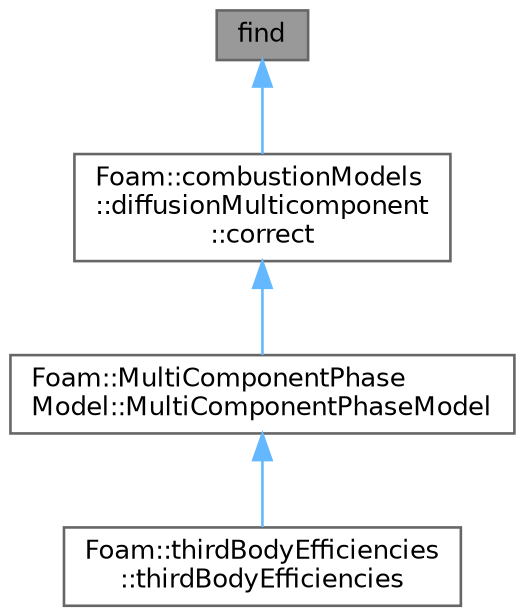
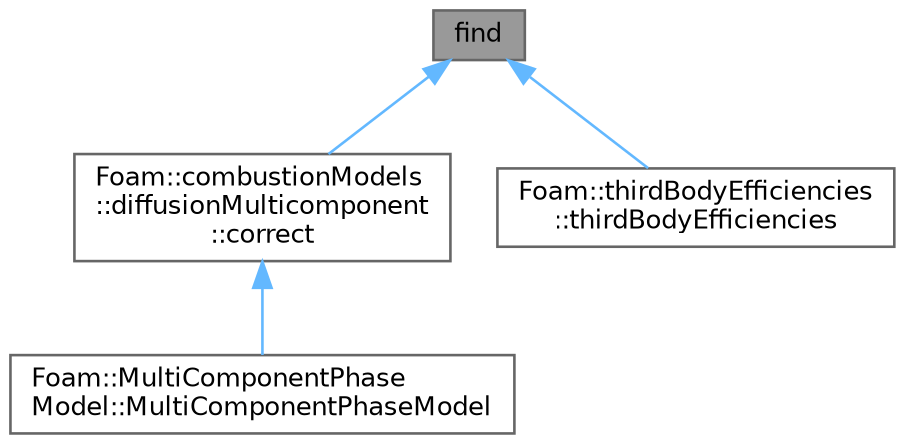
(262, 494) -> (589, 123)
